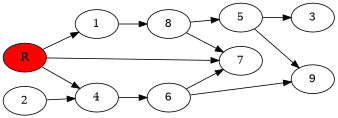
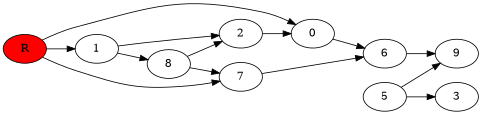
(201, 21) -> (201, 50)
none -> (165, 41)
(201, 81) -> (309, 66)
(97, 98) -> (313, 34)
